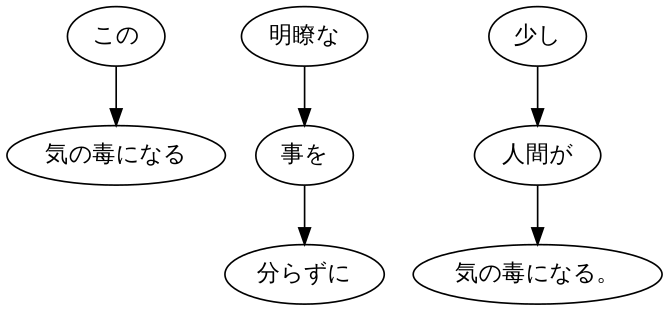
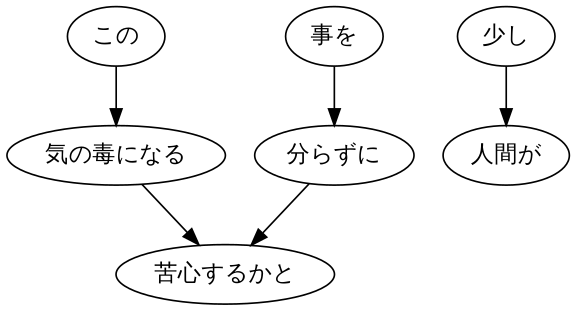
(305, 36) -> none
none -> (225, 274)
(538, 274) -> none
